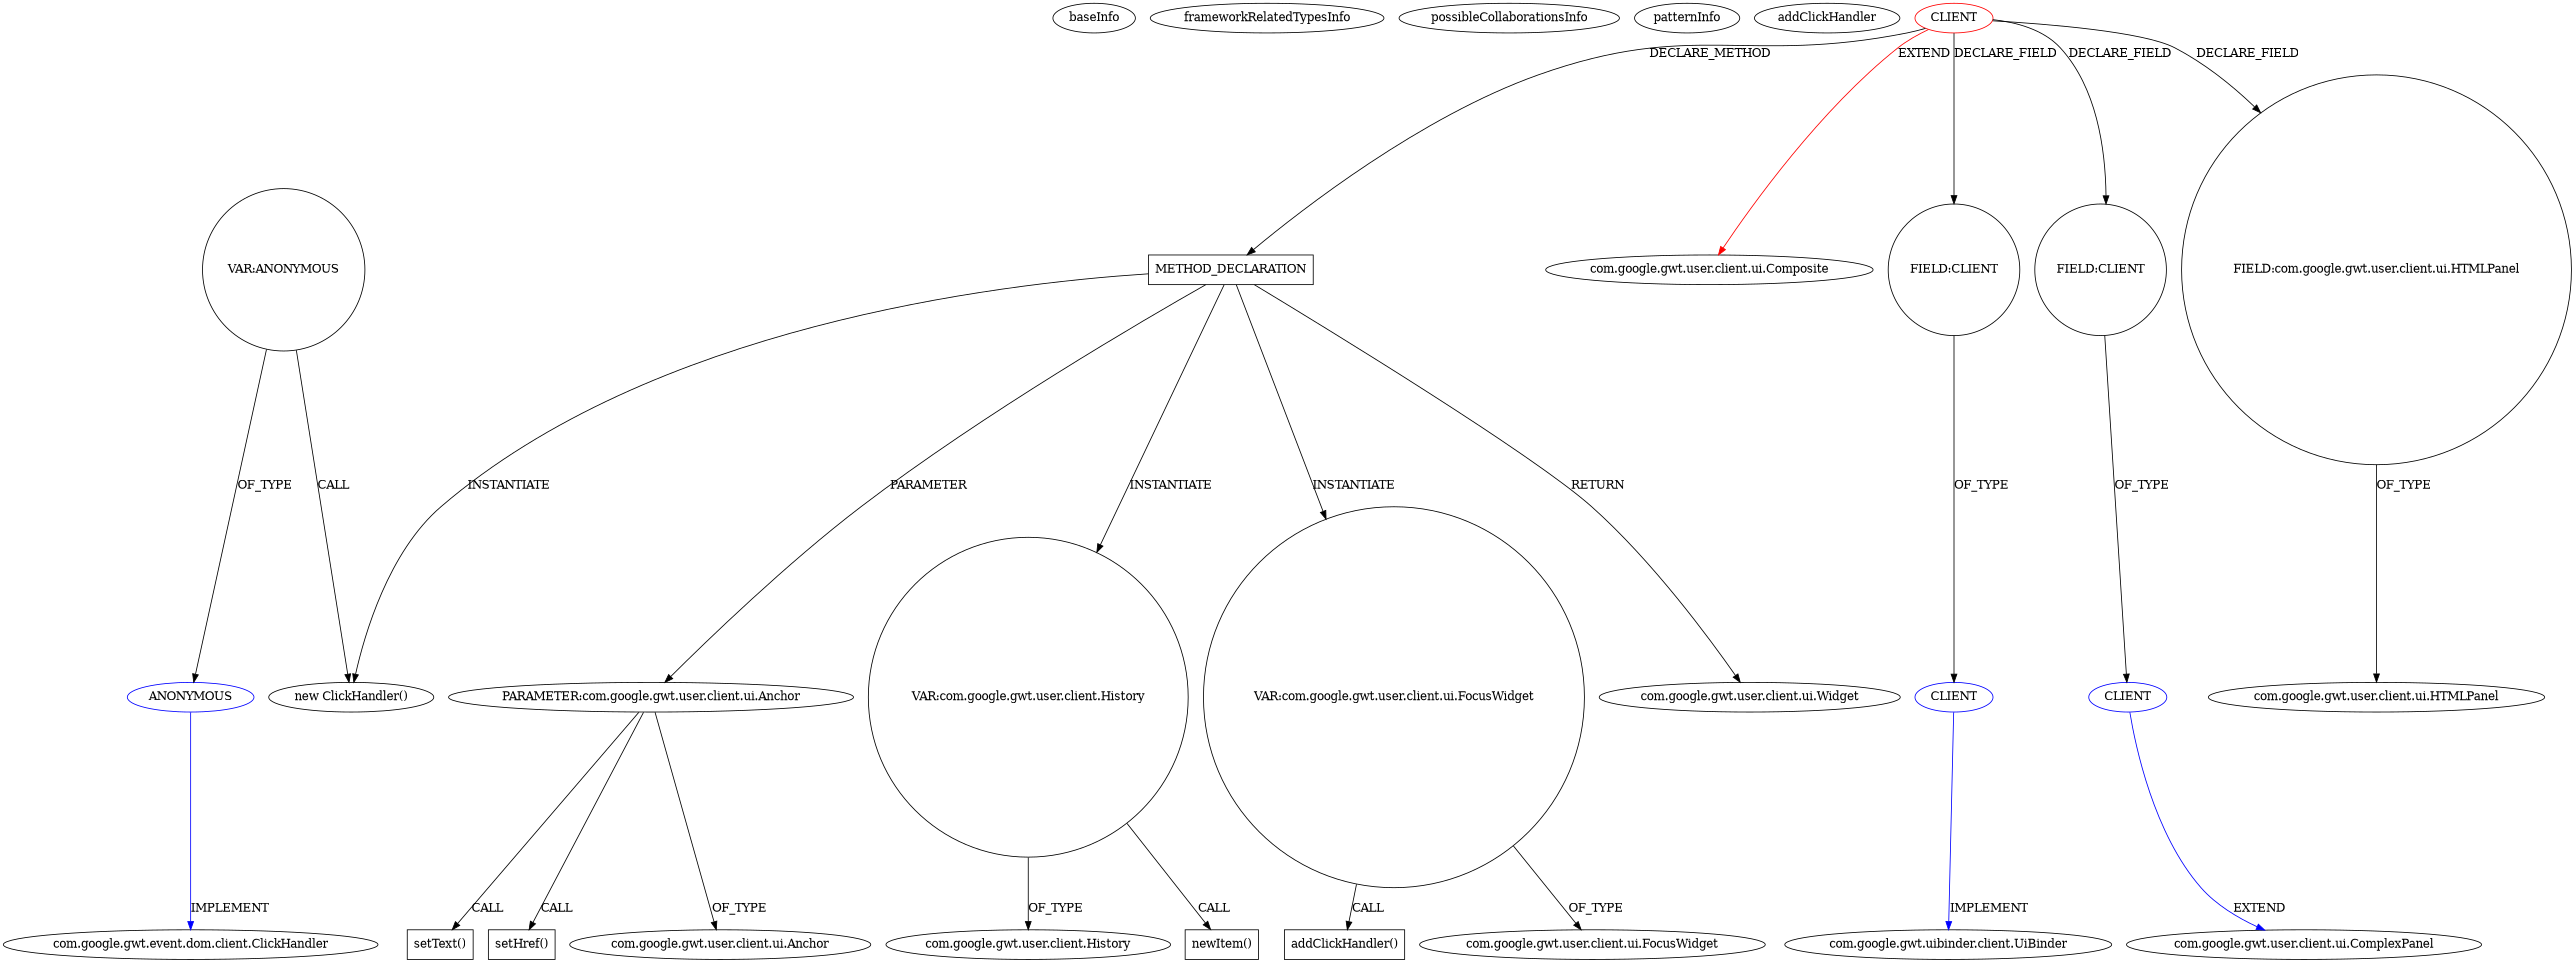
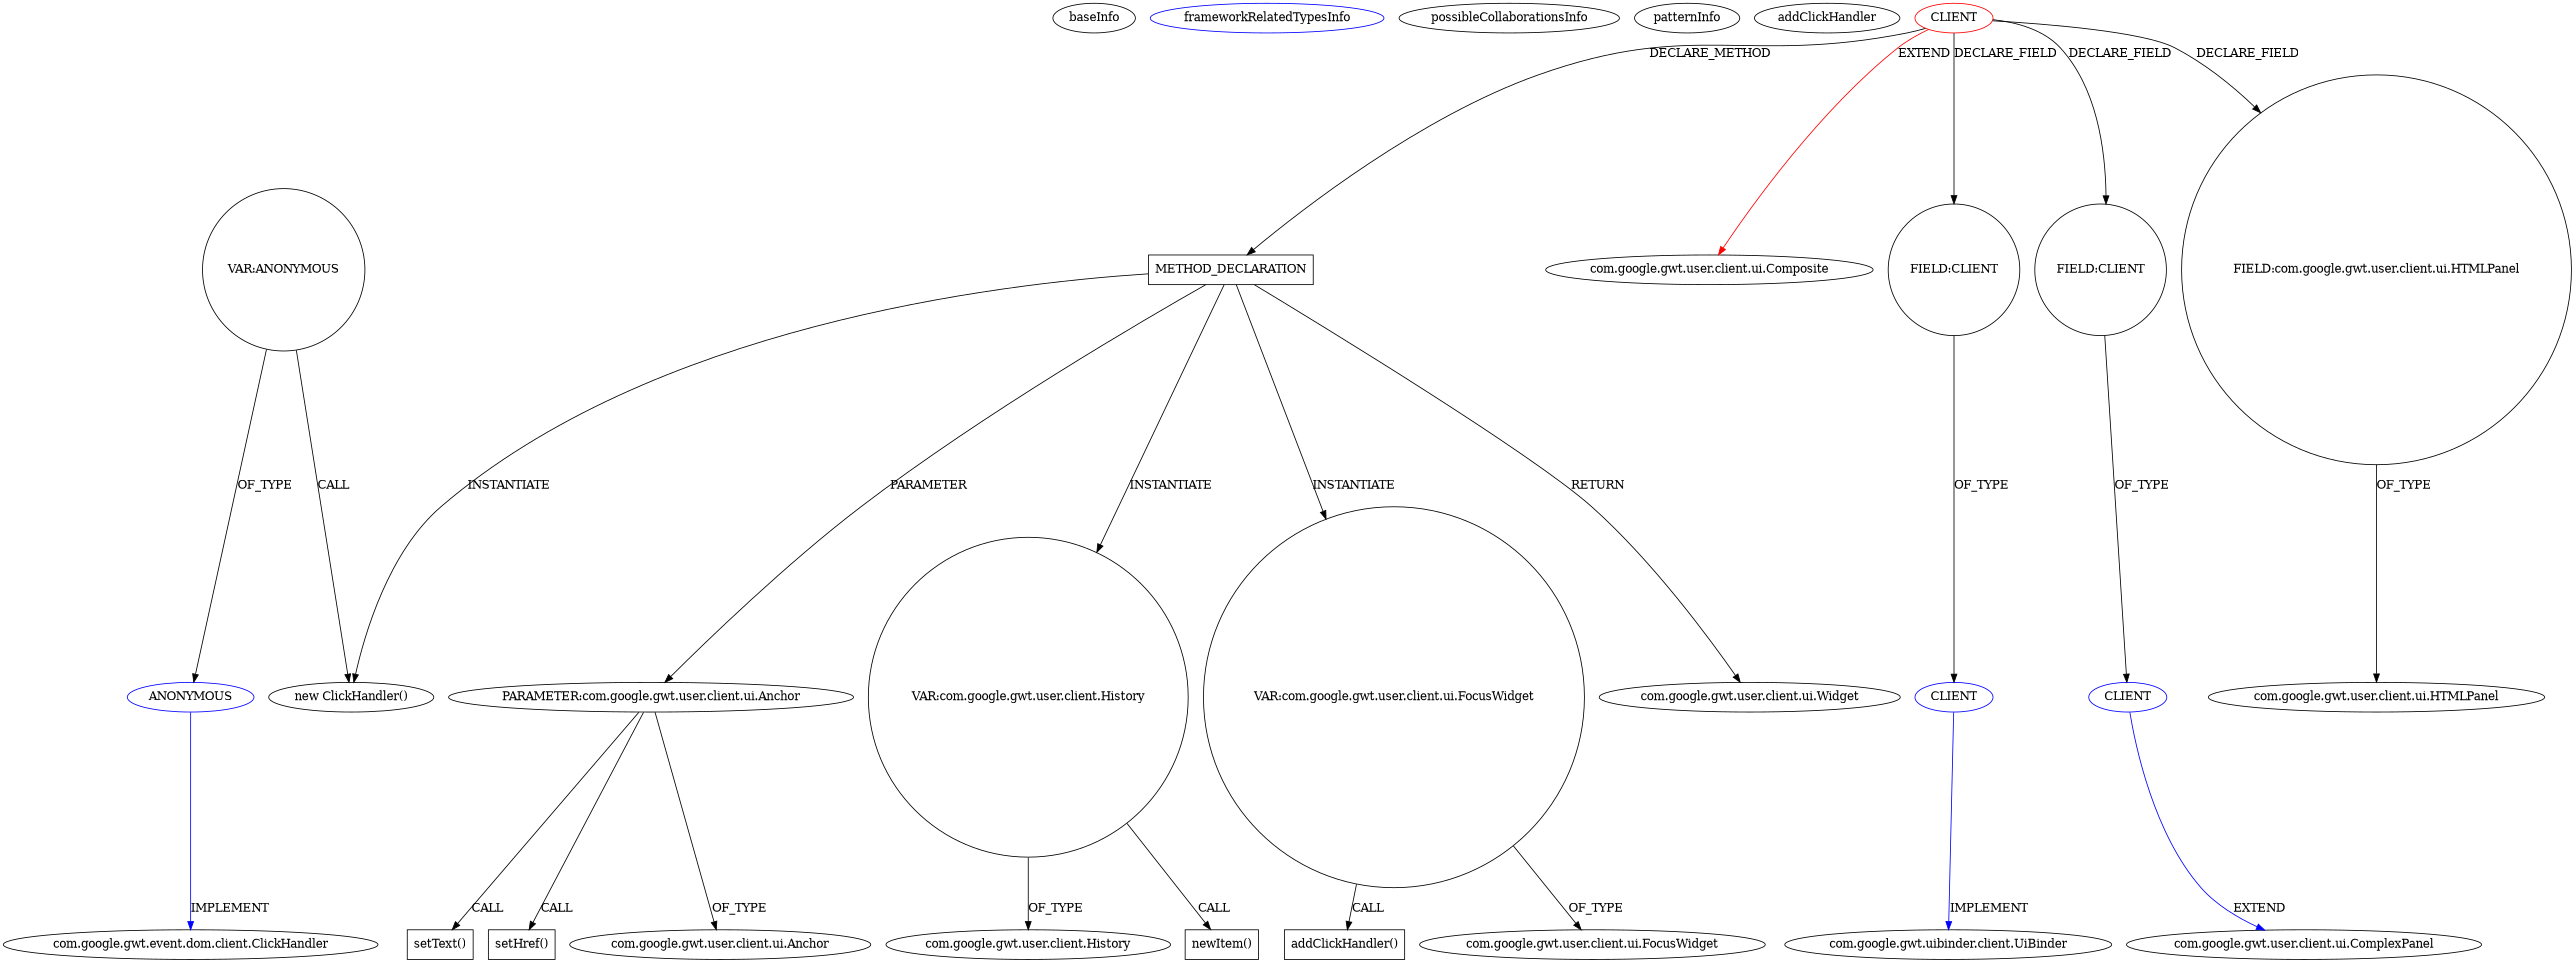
(1267, 18) -> (1267, 18)
